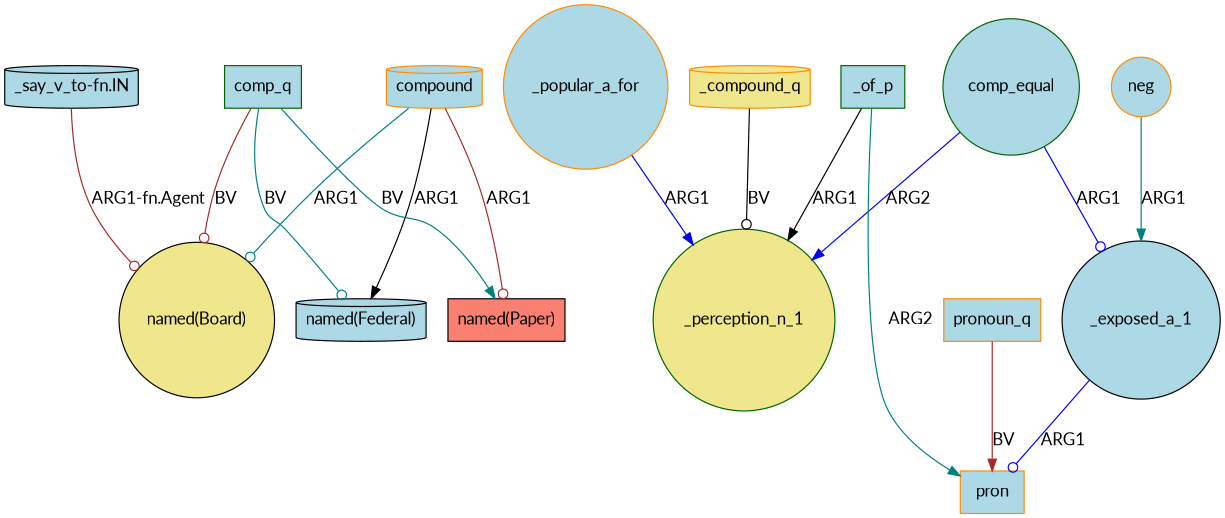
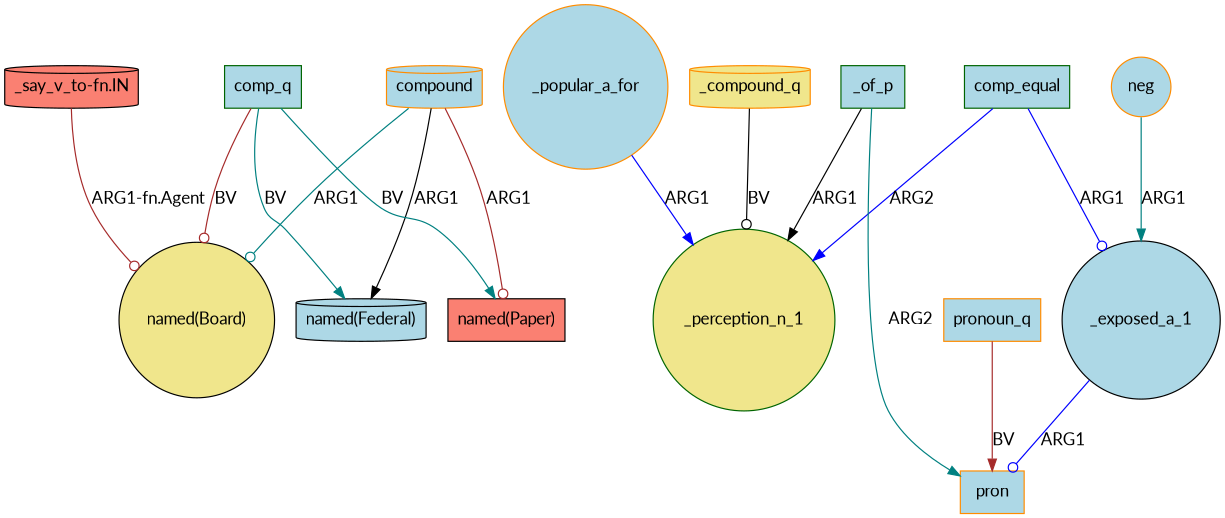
(72, 87) -> (72, 87)
(1011, 87) -> (1017, 87)
(267, 213) -> (266, 212)
